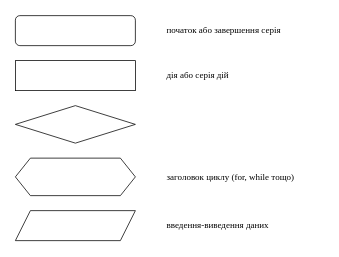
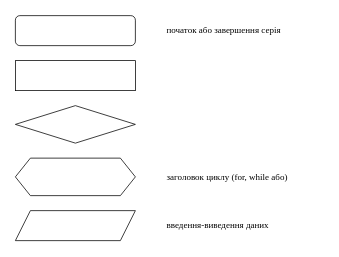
(244, 75) -> none
(242, 177) -> (239, 177)
